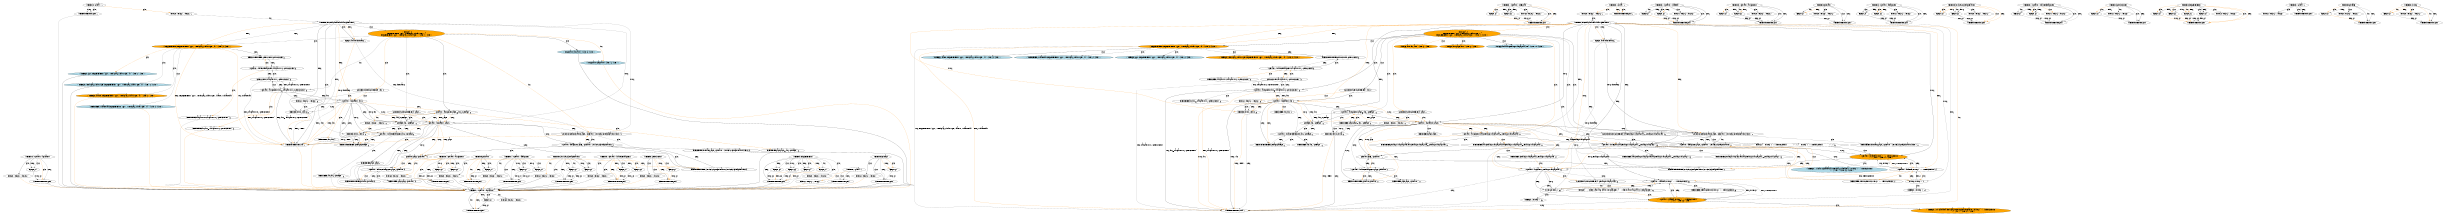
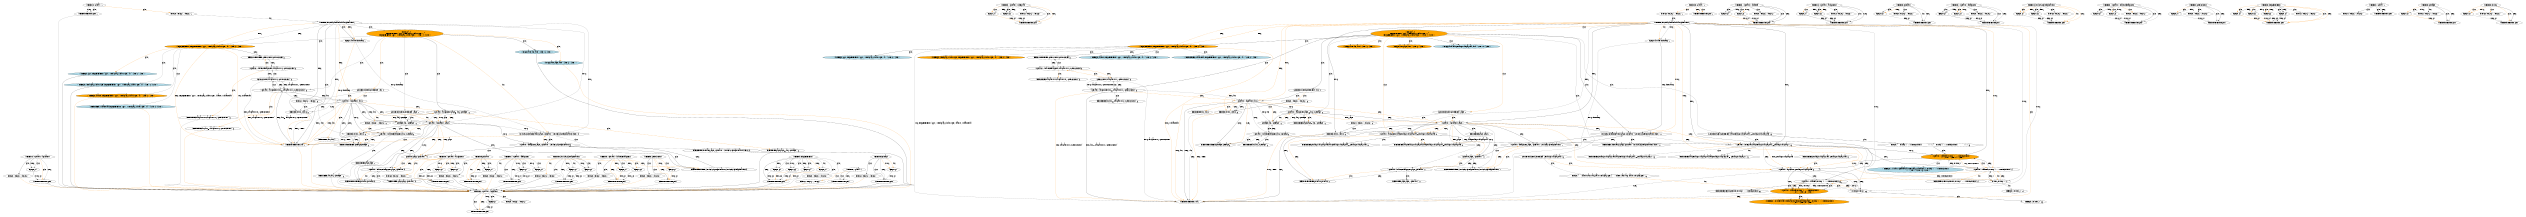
(1561, 177) -> (1658, 168)
